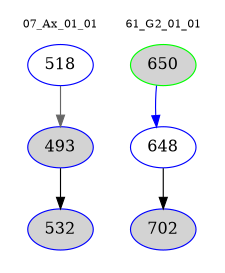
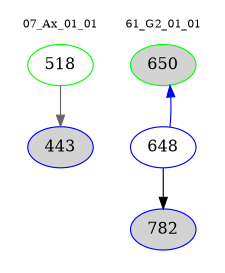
(61, 65) -> (61, 65)
(156, 100) -> (171, 112)
(61, 147) -> (61, 147)
(61, 229) -> none
(163, 229) -> (163, 229)
